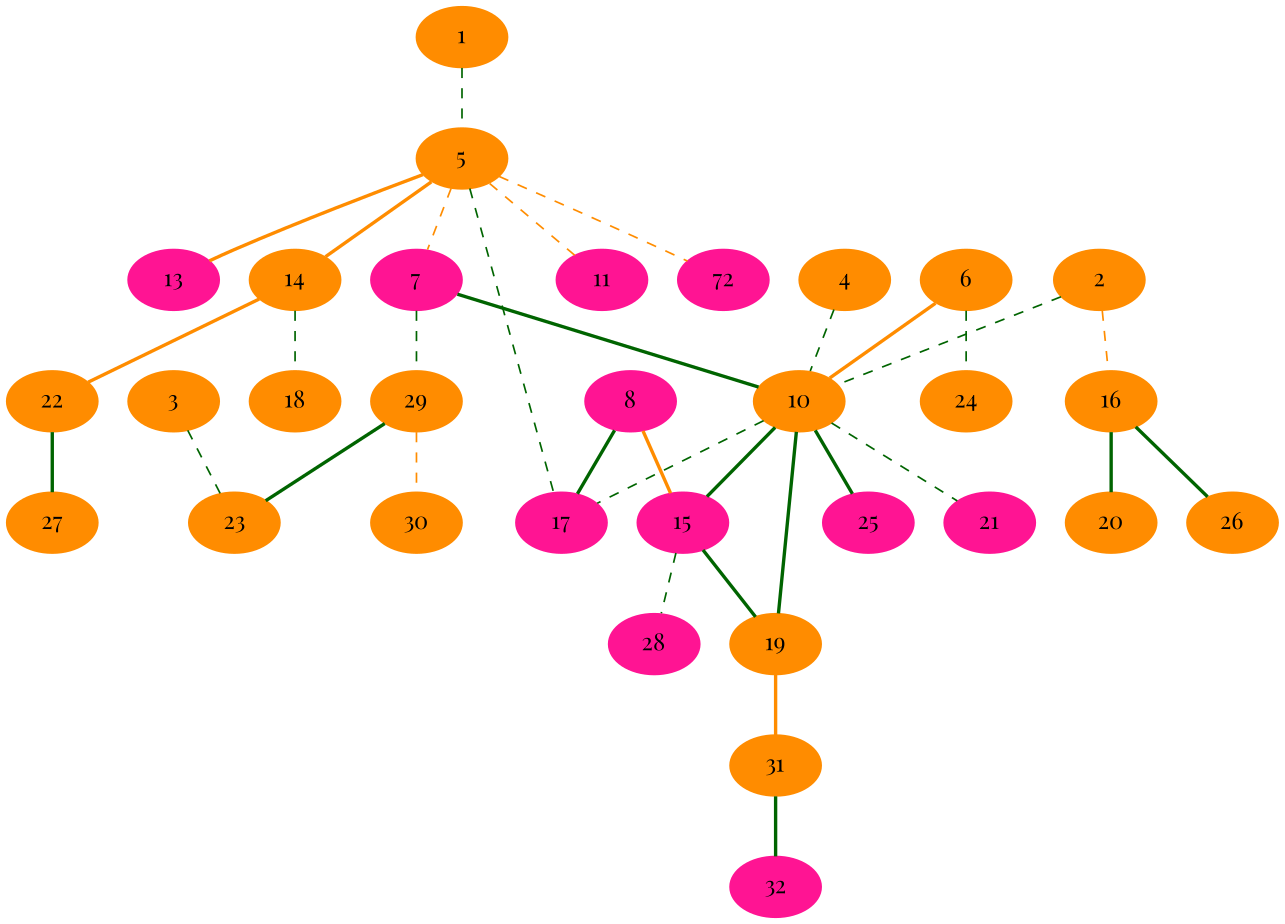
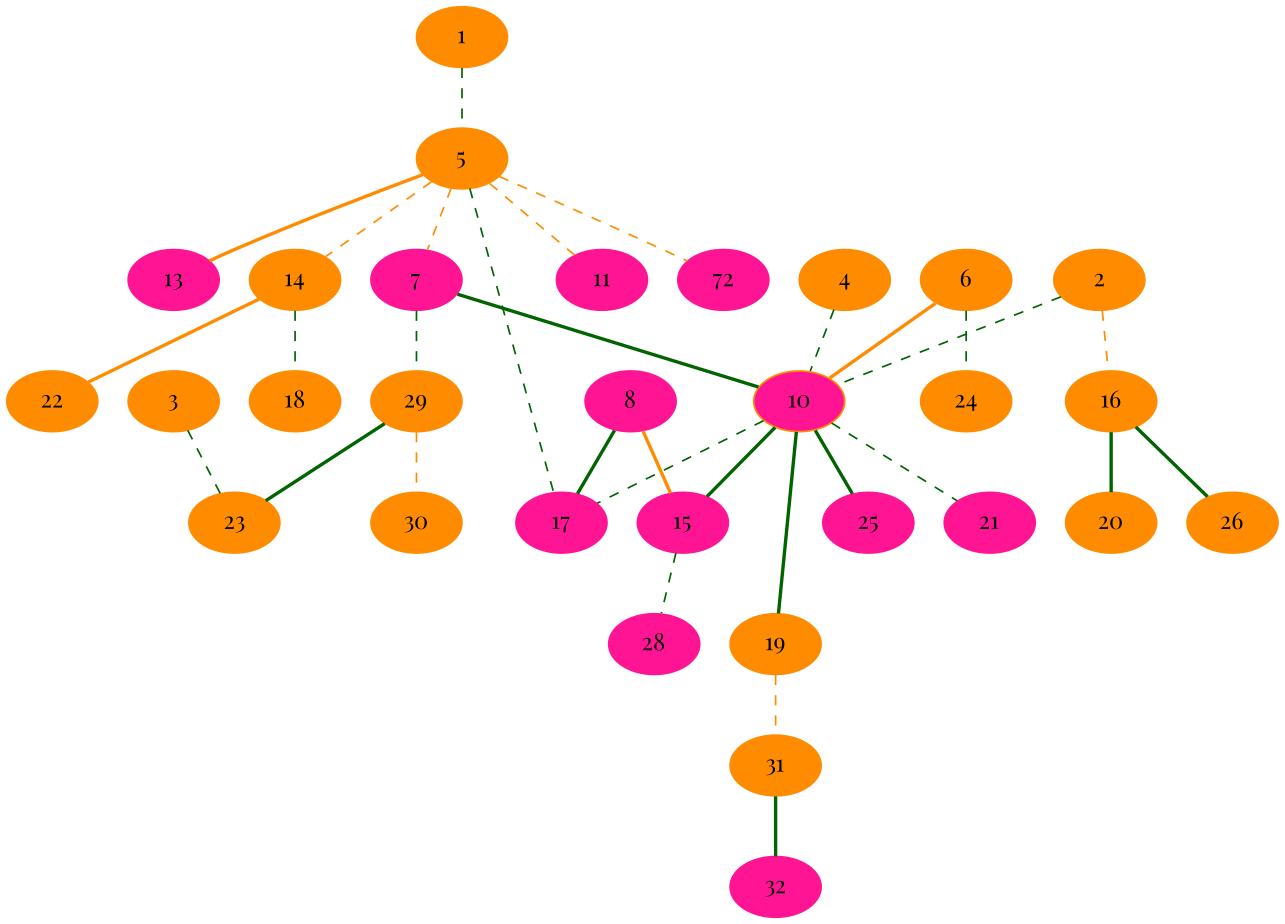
(378, 219) -> (378, 219)
(799, 401) -> (799, 401)
(52, 523) -> none
(729, 583) -> none
(776, 705) -> (776, 705)
